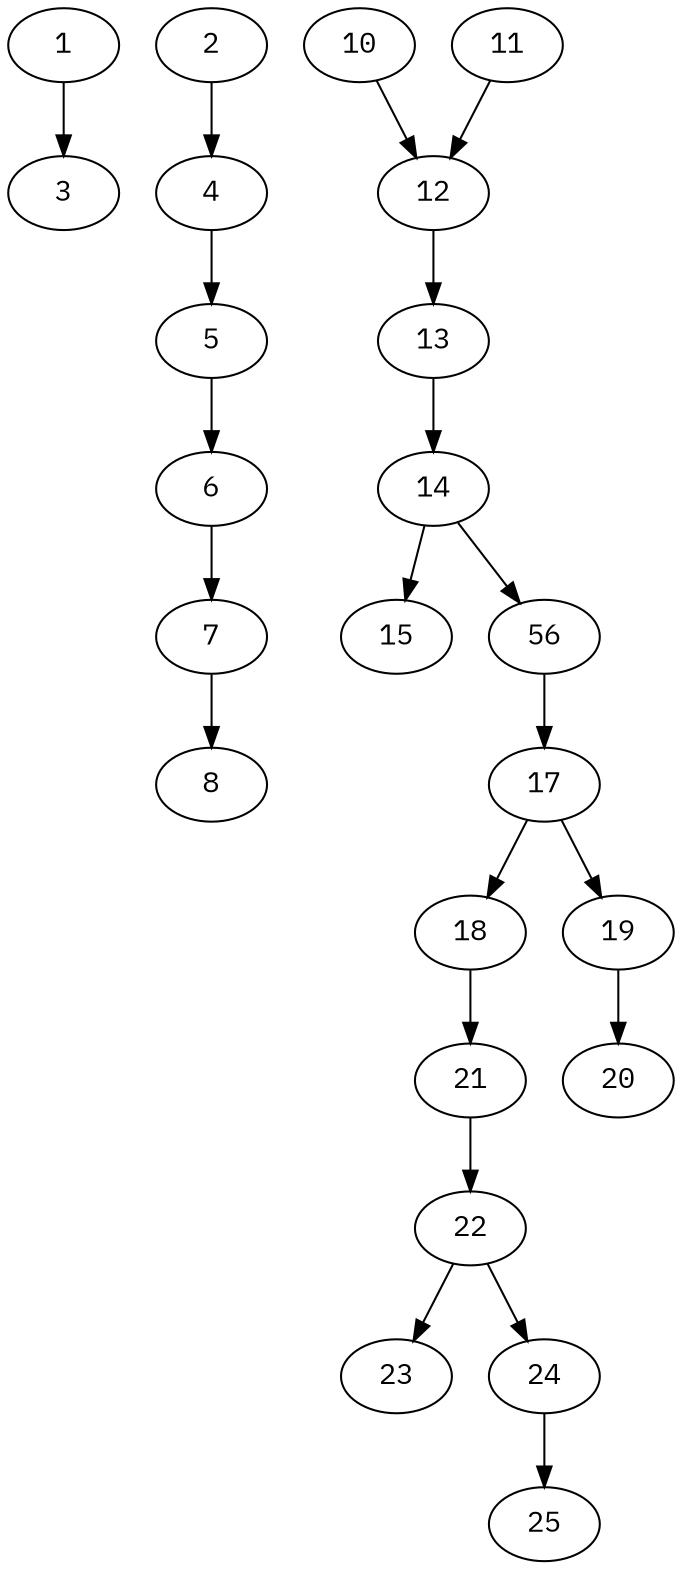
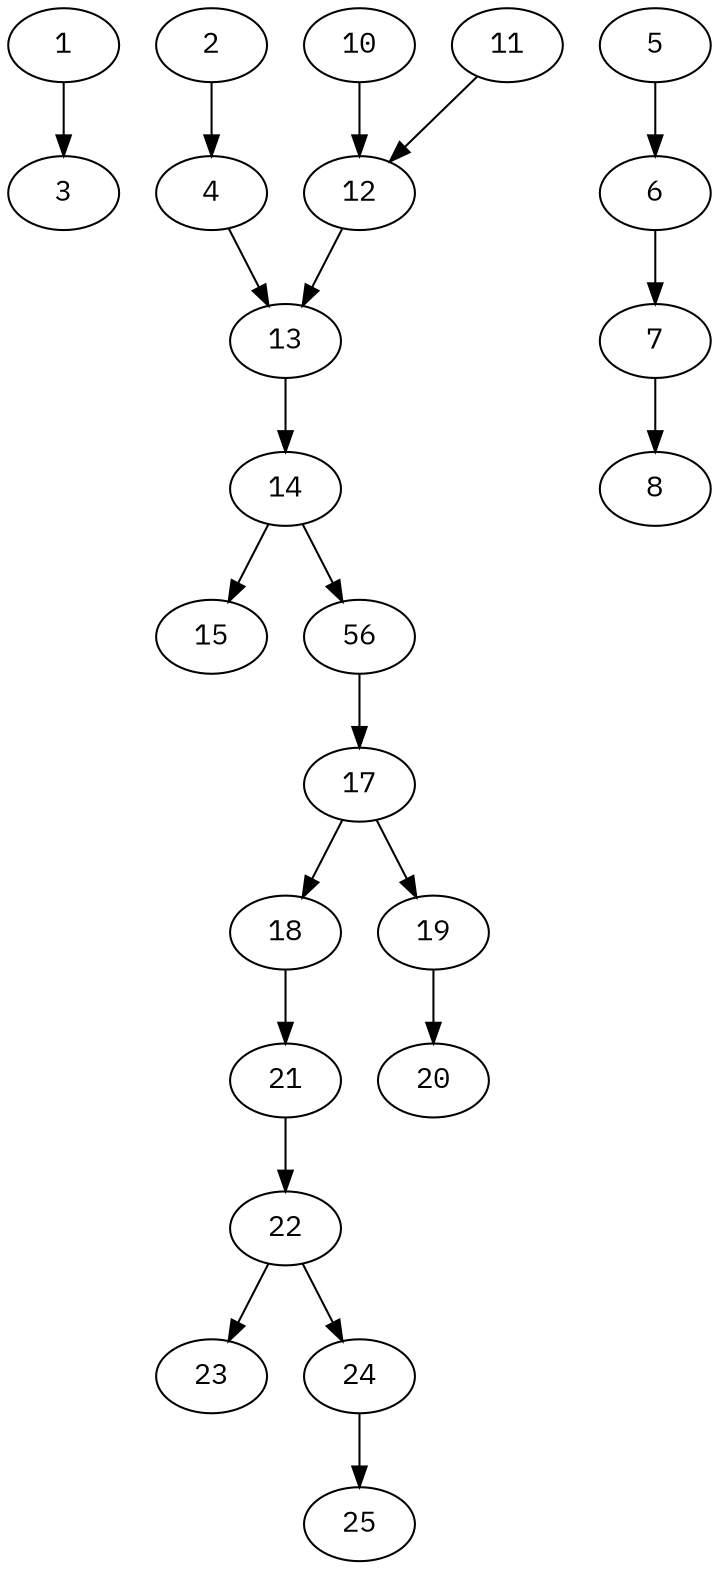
(212, 257) -> (244, 258)
